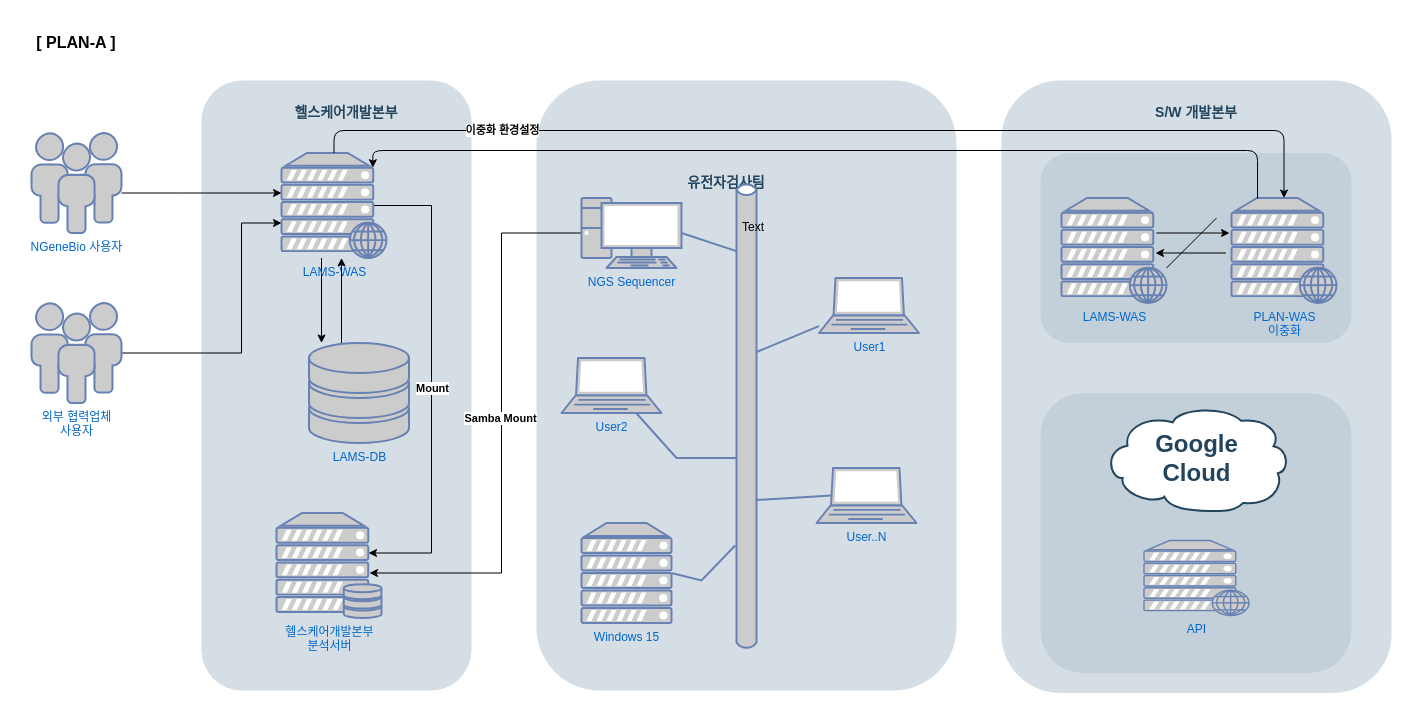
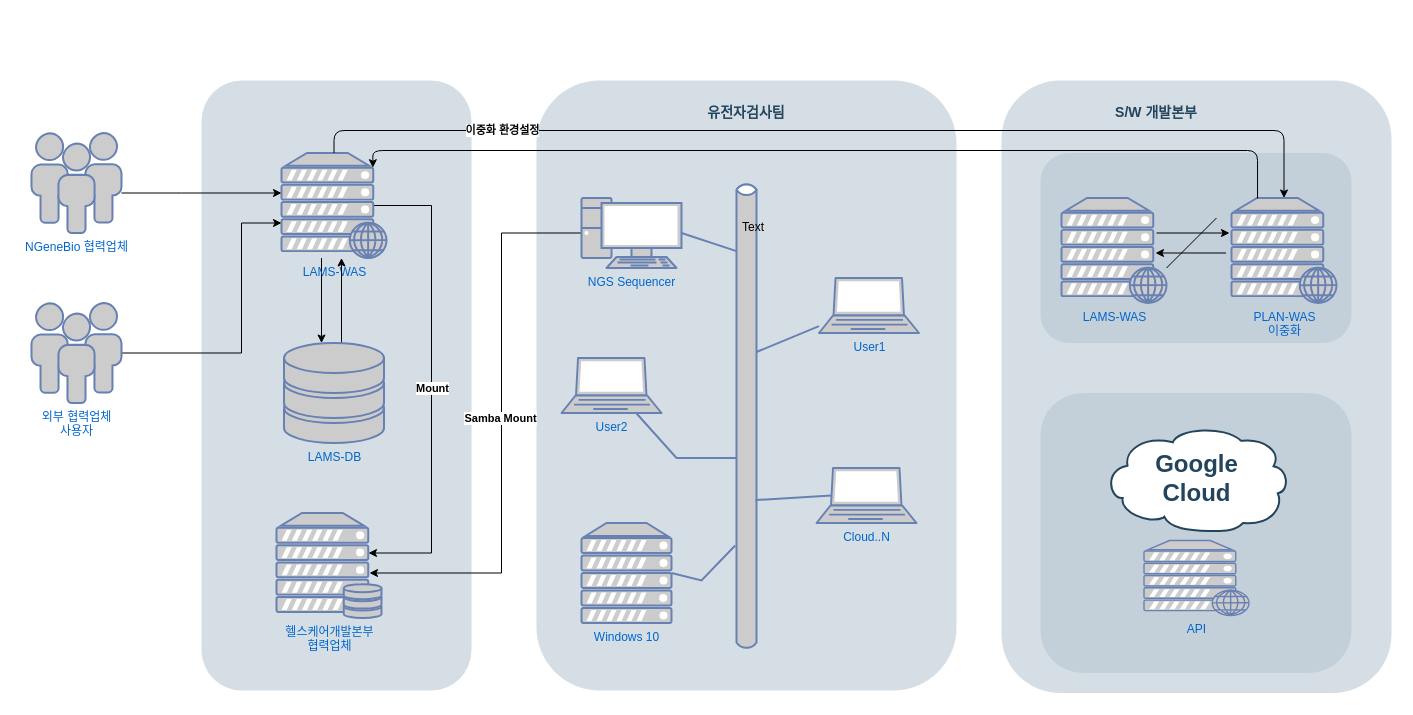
(77, 42) -> none
(347, 113) -> none
(1197, 113) -> (1157, 113)
(727, 183) -> (747, 113)
(77, 248) -> (77, 248)
(359, 393) -> (334, 393)
(1197, 459) -> (1197, 479)
(867, 538) -> (867, 538)
(627, 638) -> (627, 638)
(330, 640) -> (330, 640)
